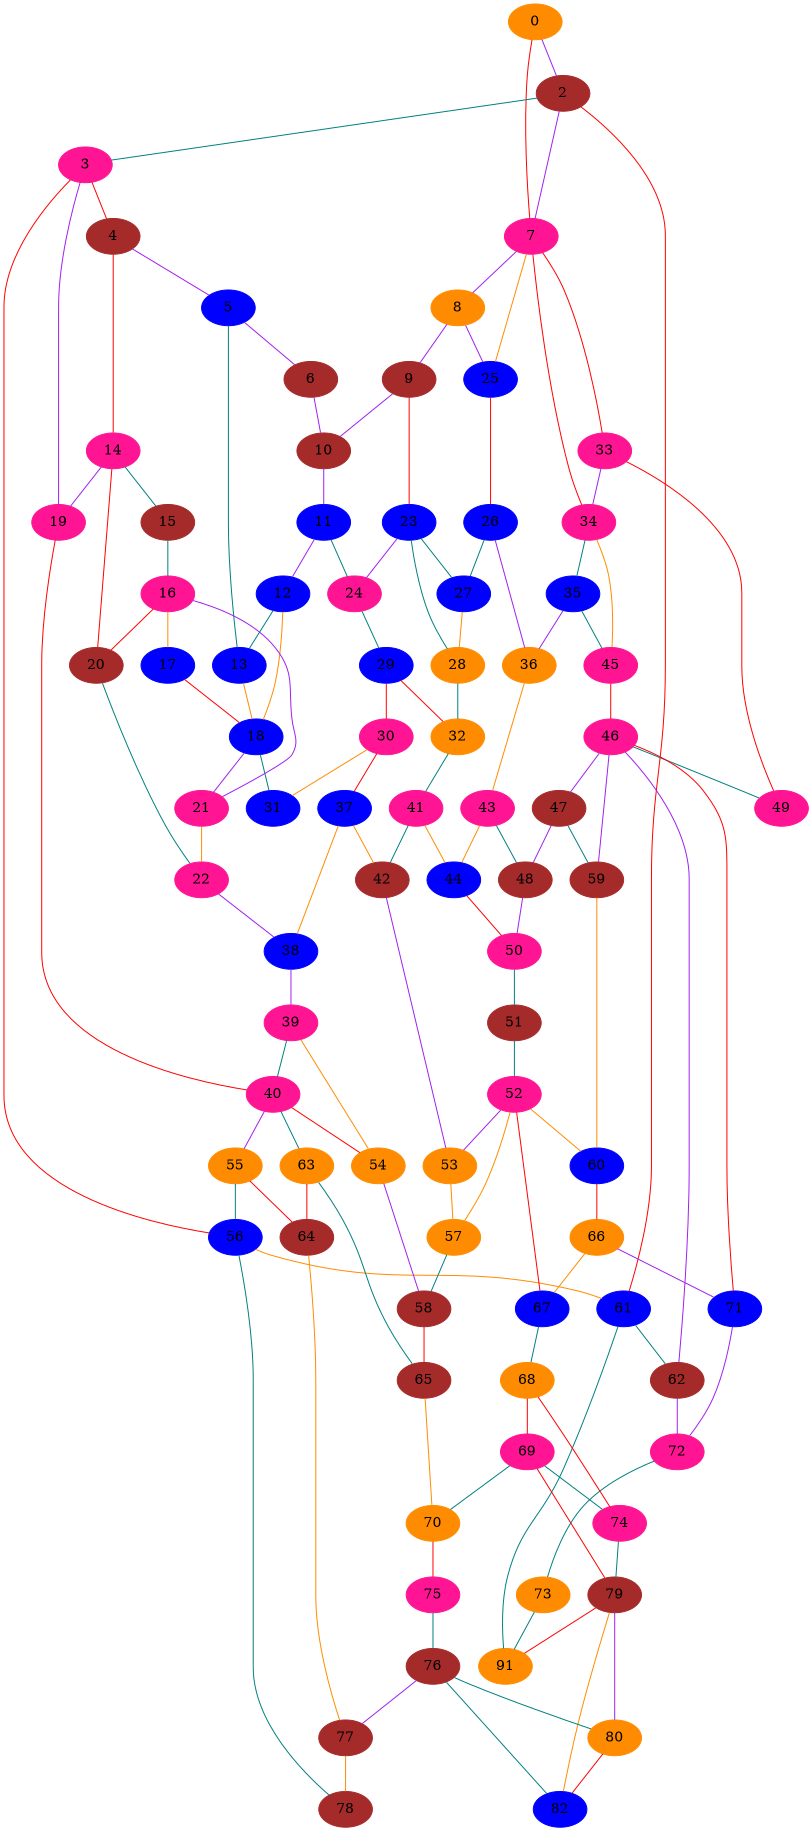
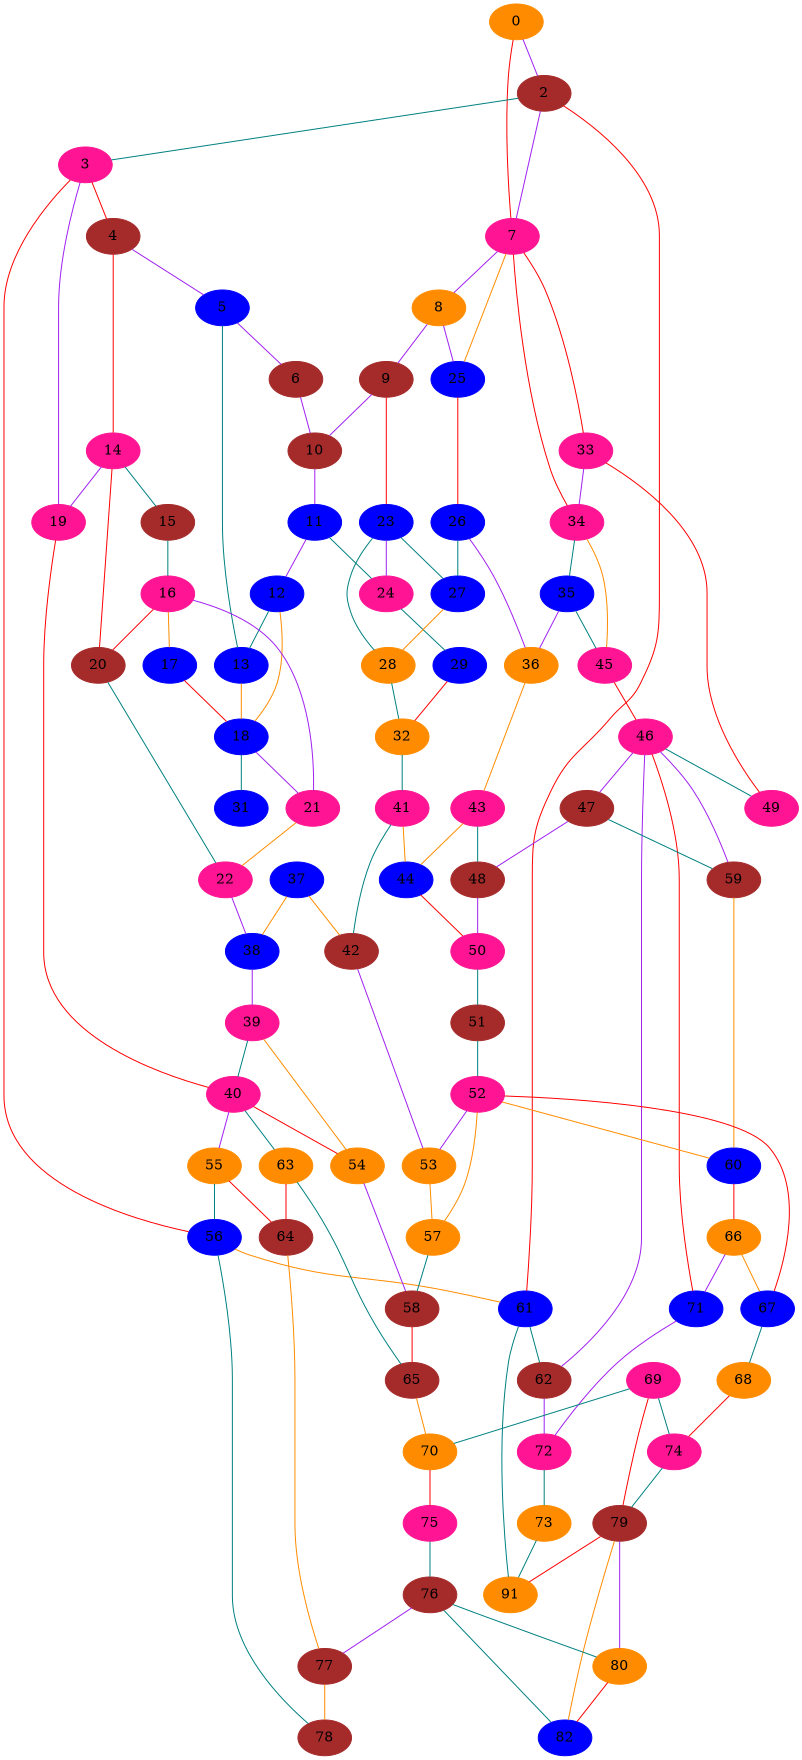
(386, 737) -> none
(527, 1416) -> none
